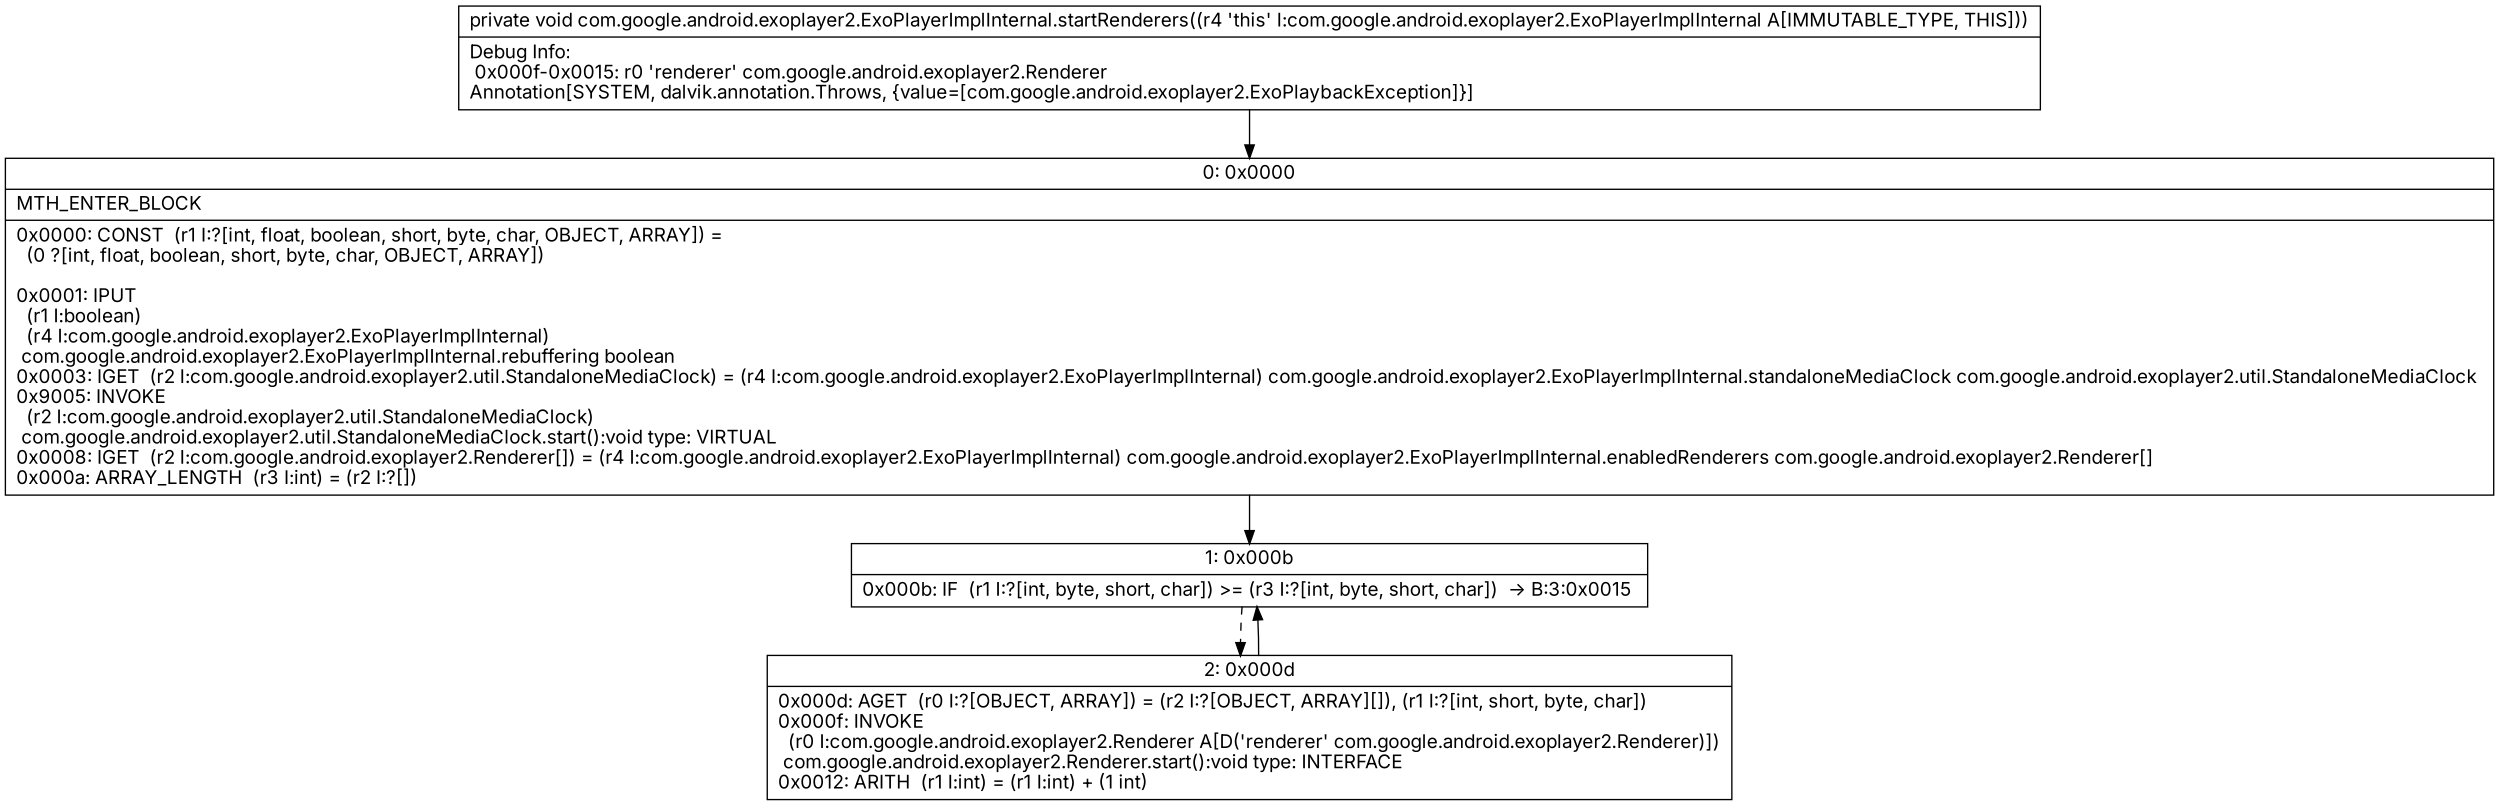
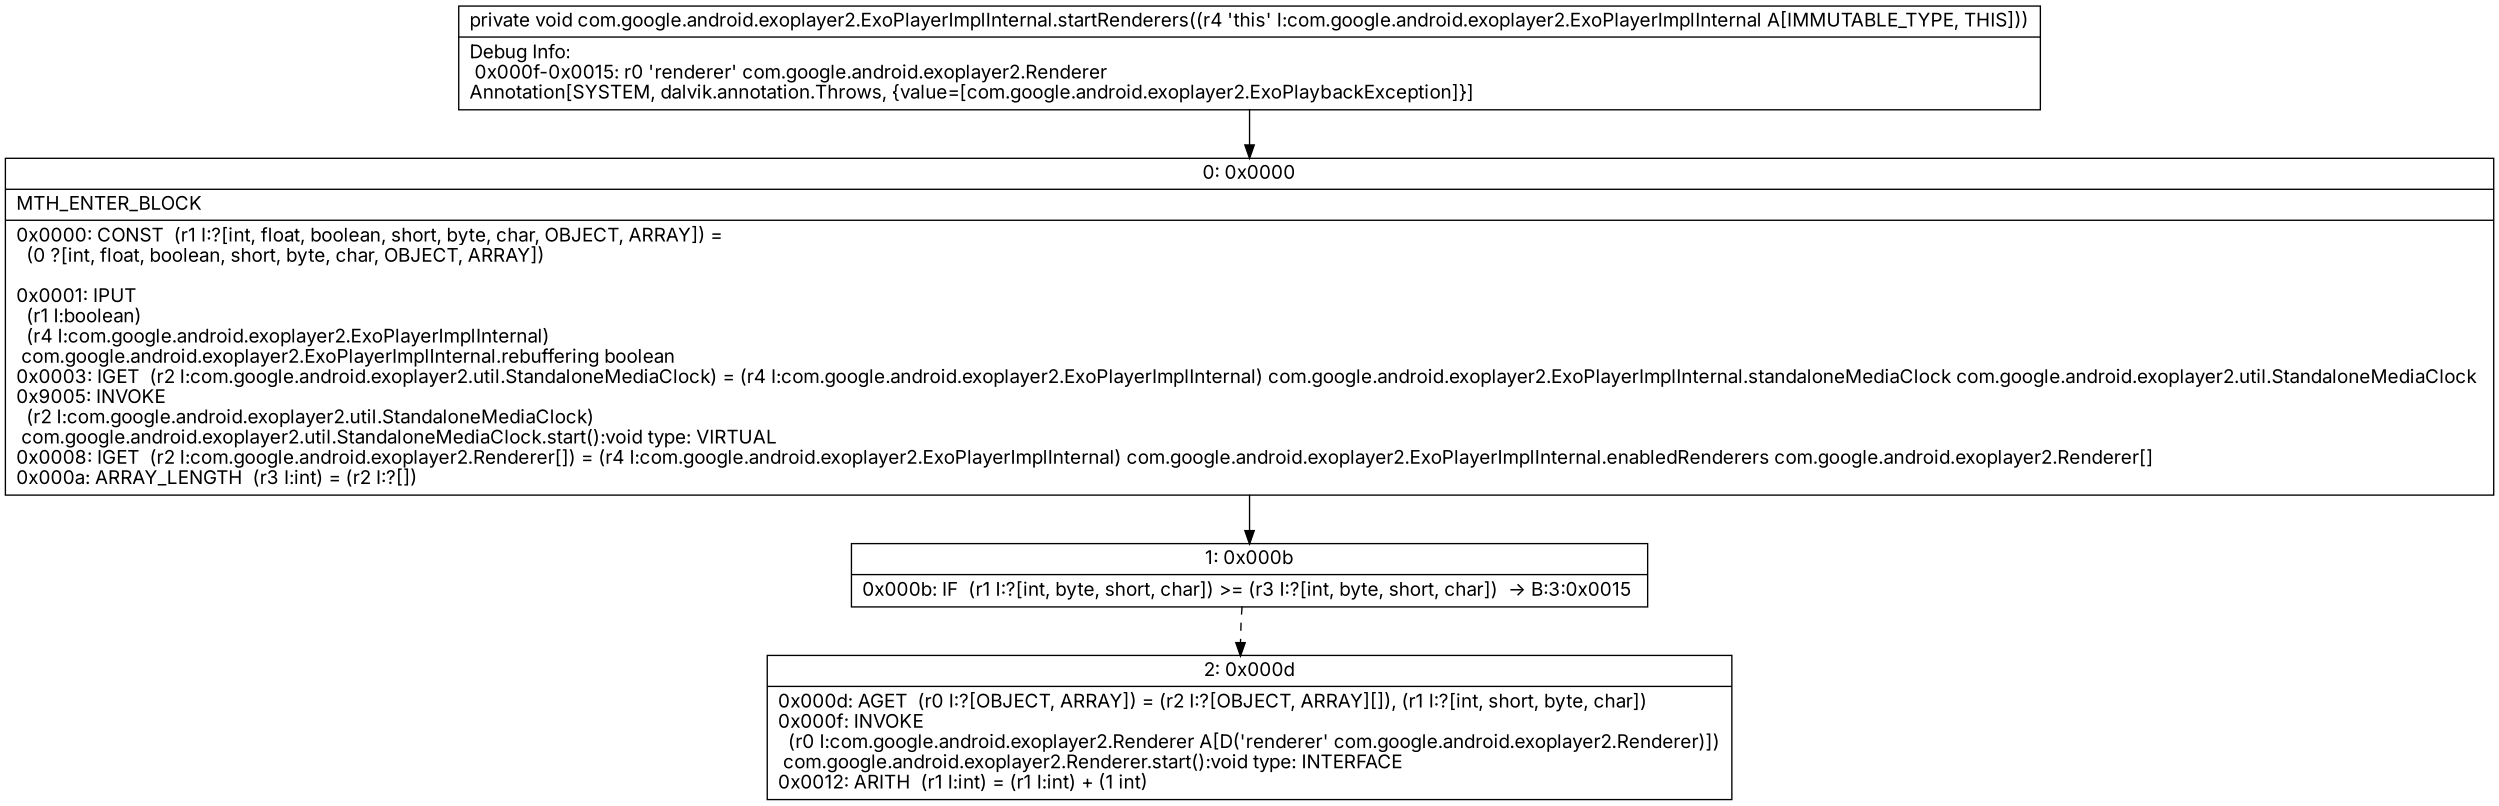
(1259, 638) -> none
